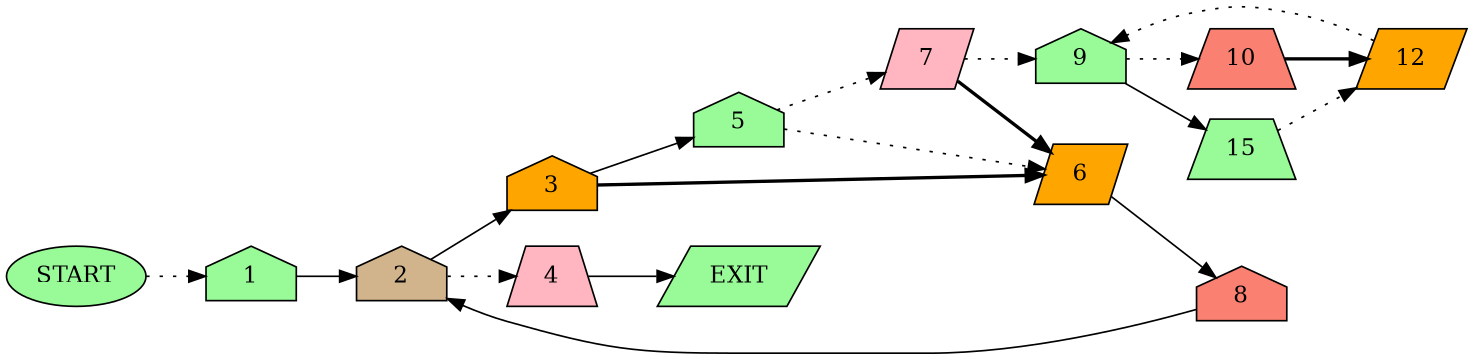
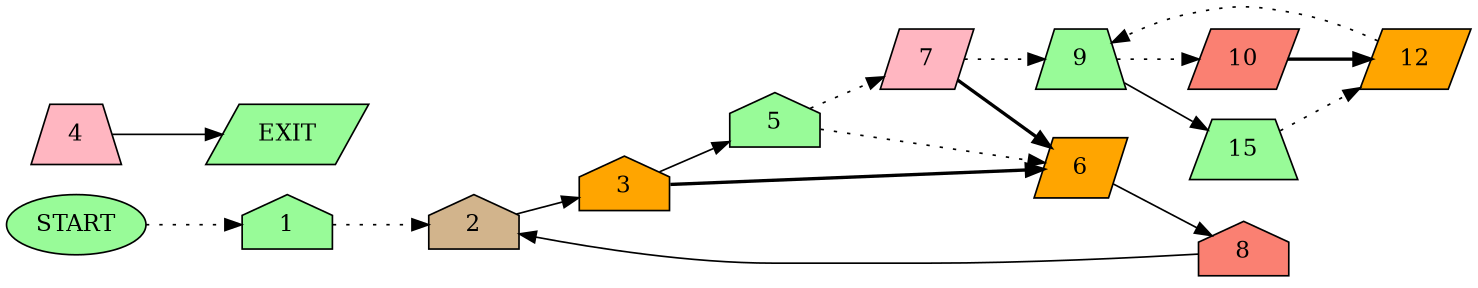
(1081, 59) -> (1081, 59)
(1242, 59) -> (1244, 59)
(318, 276) -> (372, 225)
(473, 276) -> none
